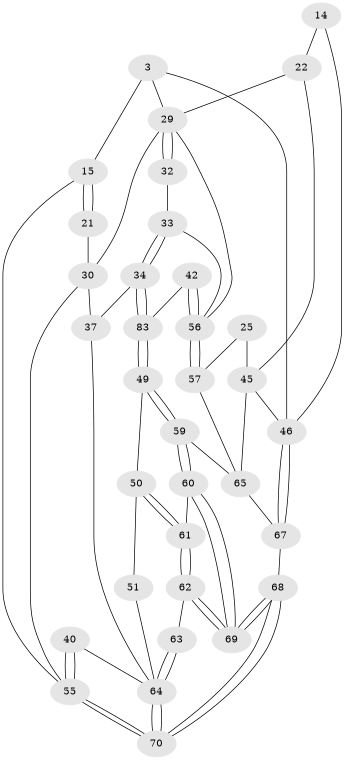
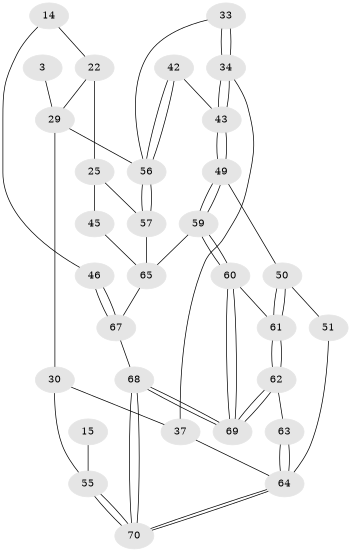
(118, 120) -> none
(168, 172) -> none
(287, 212) -> none
(88, 224) -> none
(314, 234) -> (95, 120)
(143, 328) -> (222, 120)
(267, 406) -> none
(70, 640) -> none
